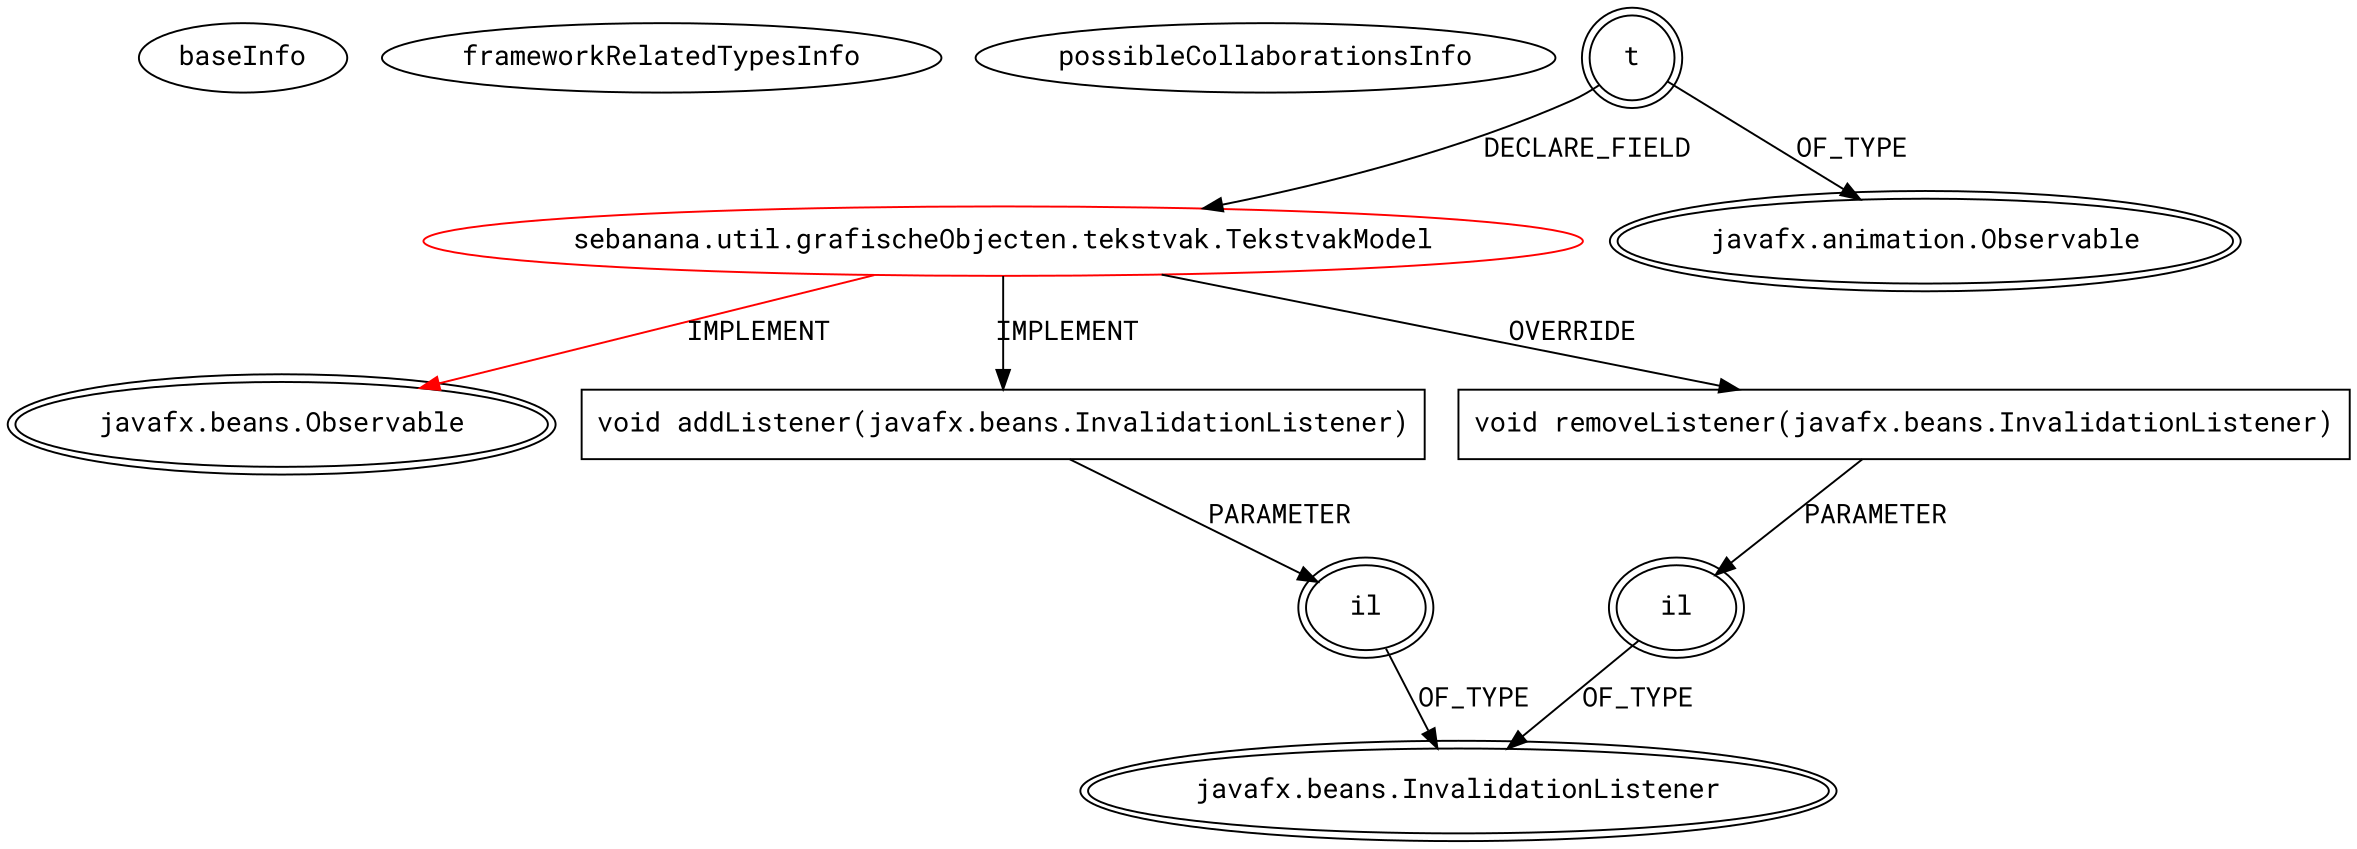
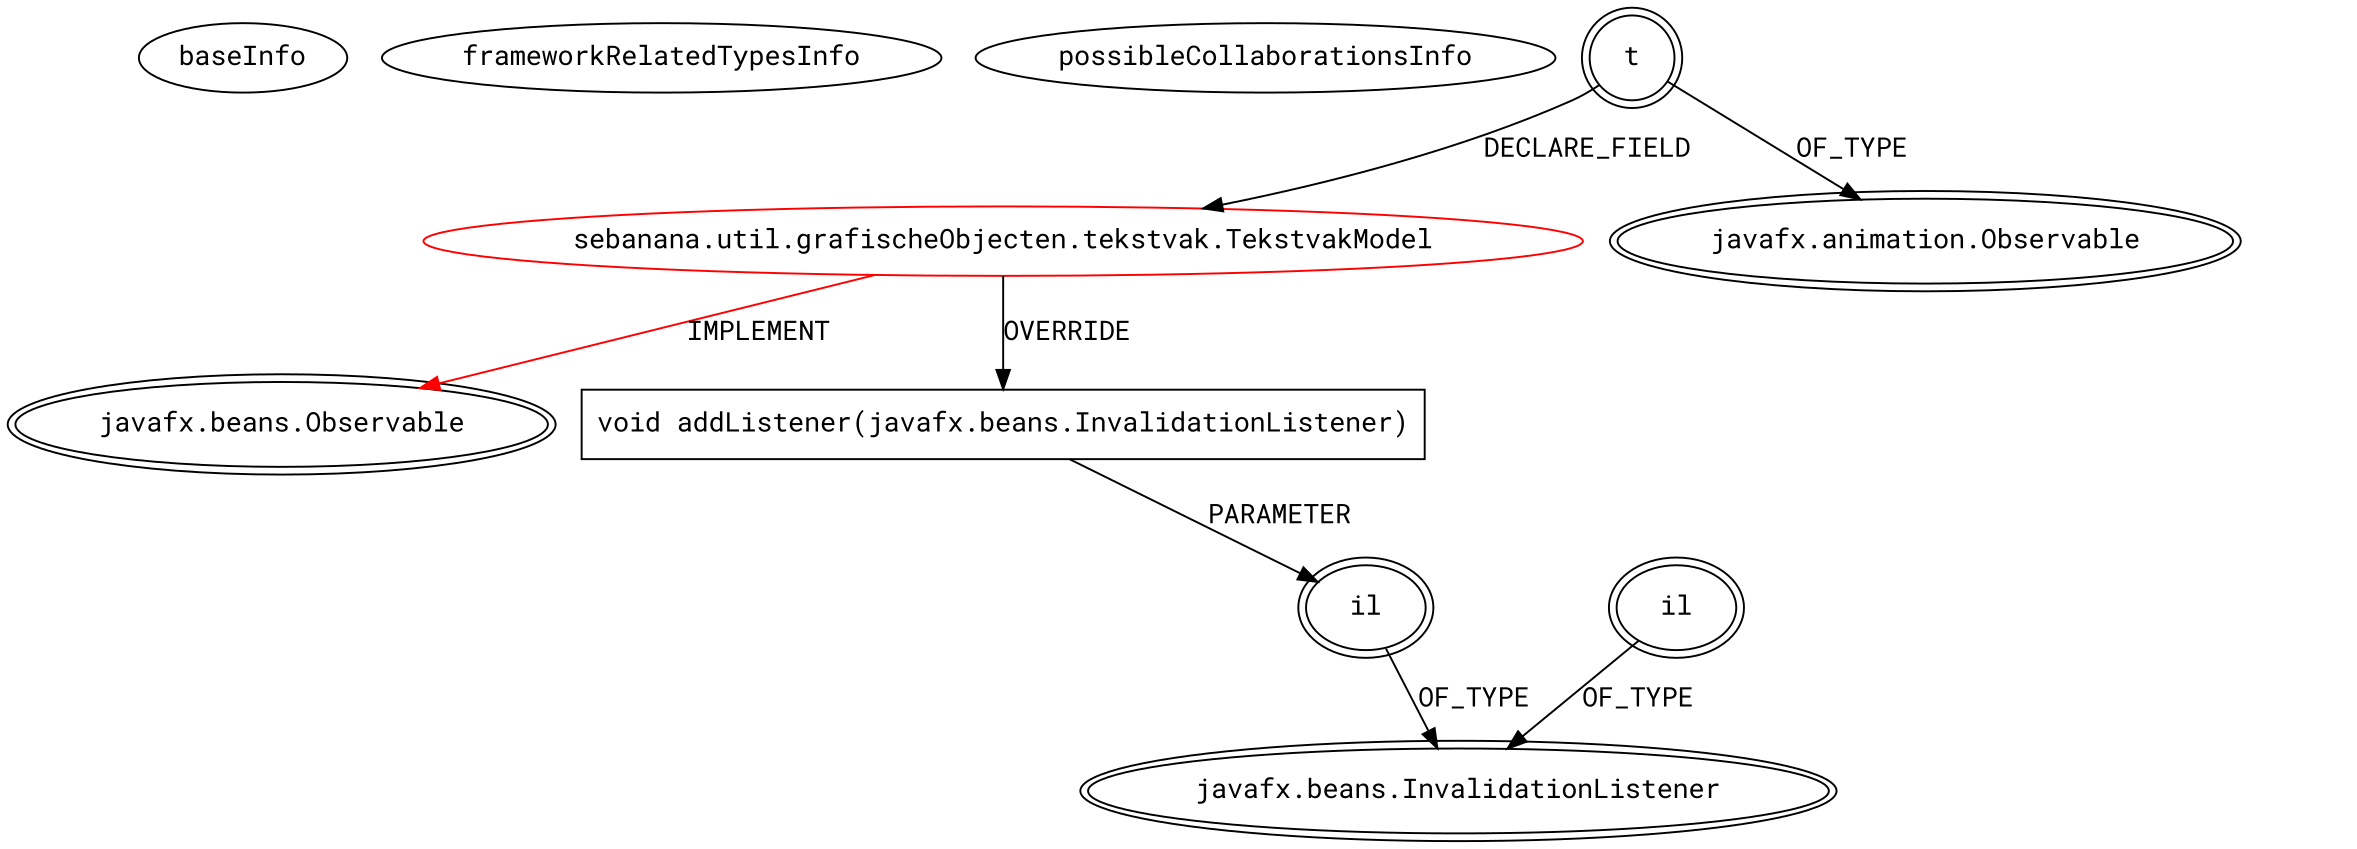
(1068, 333) -> (1068, 333)
(1904, 424) -> none
